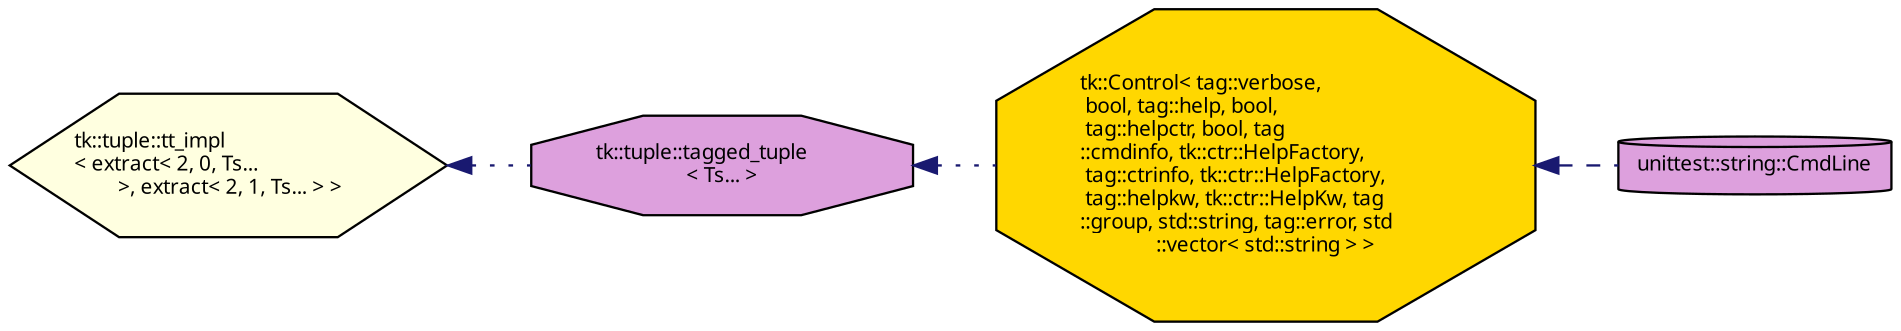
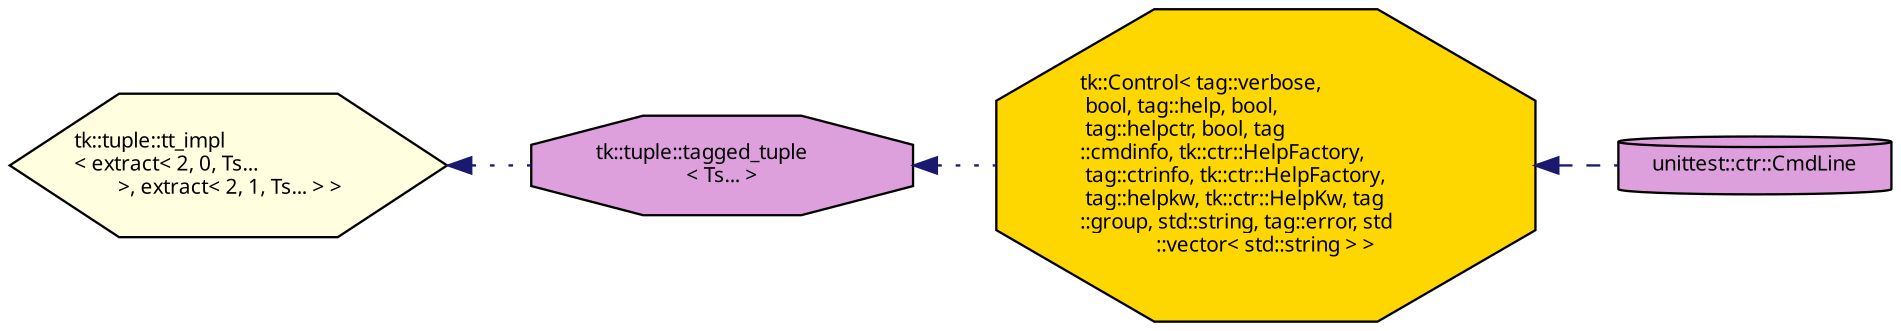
(1755, 165) -> (1755, 165)
